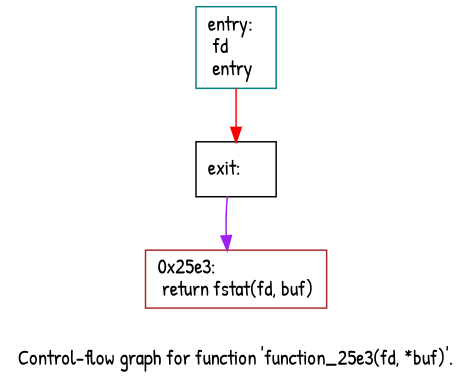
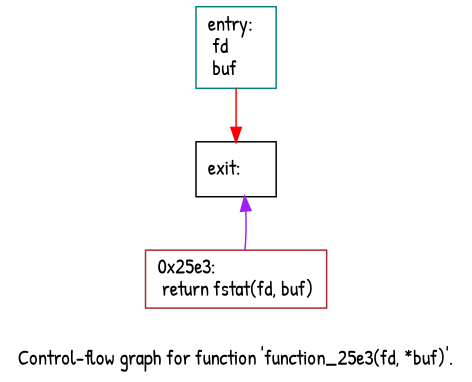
(231, 69) -> (223, 69)
(226, 216) -> (246, 231)
